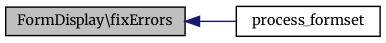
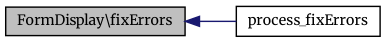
(308, 21) -> (308, 21)
